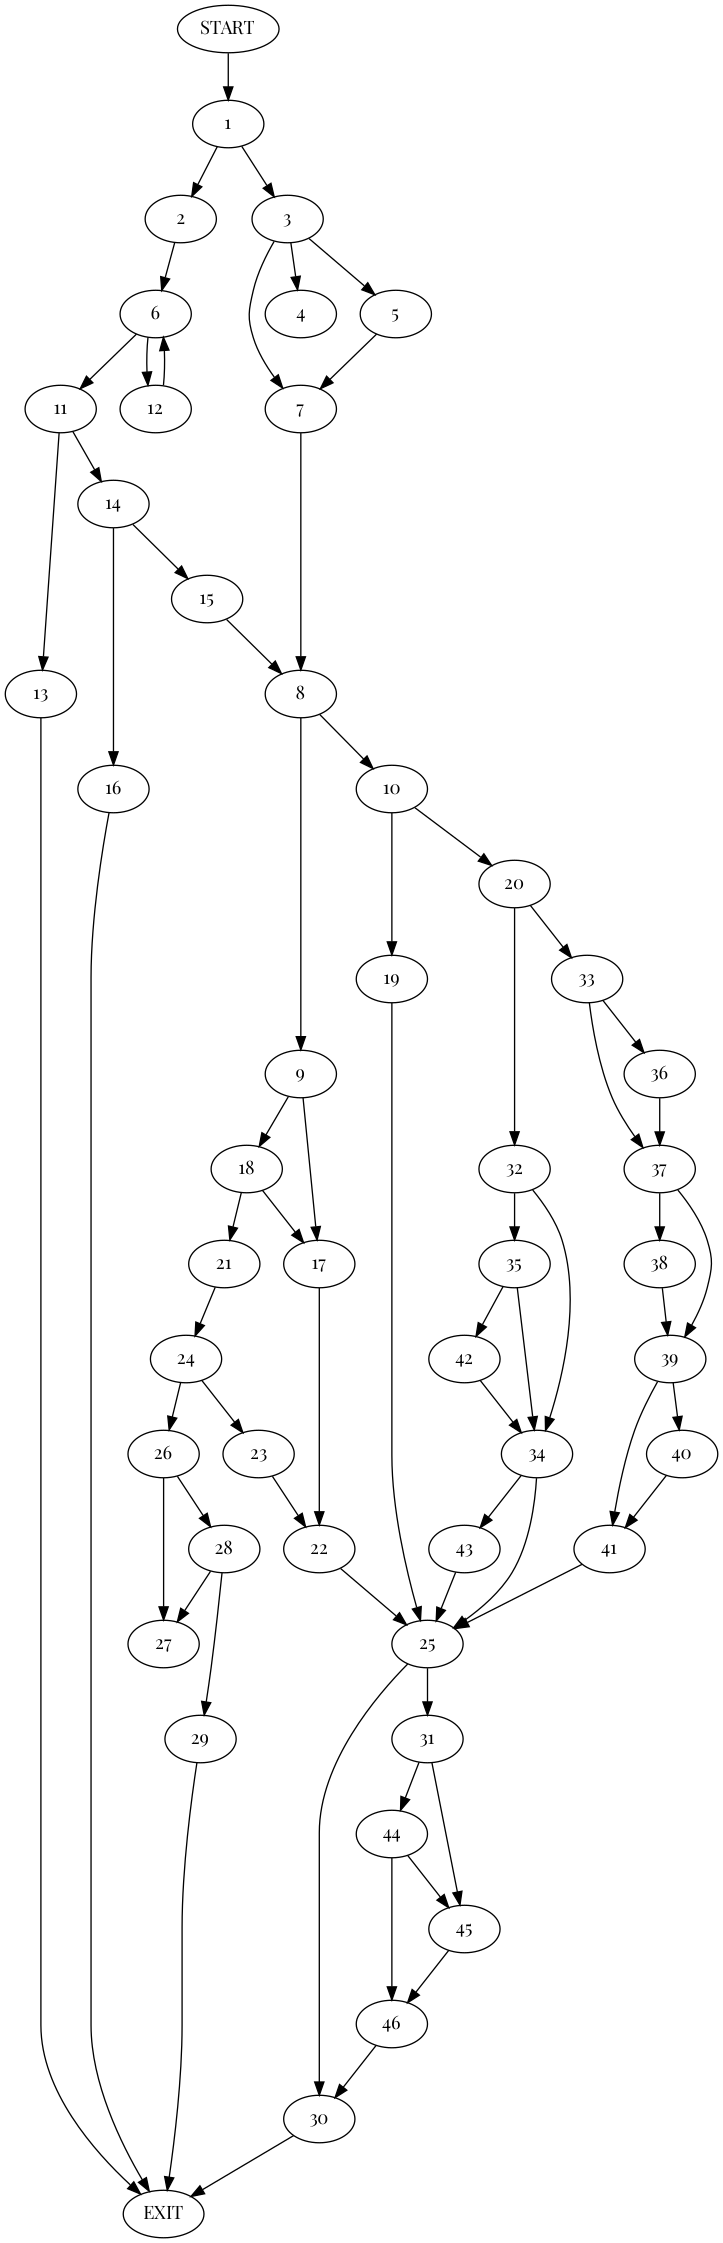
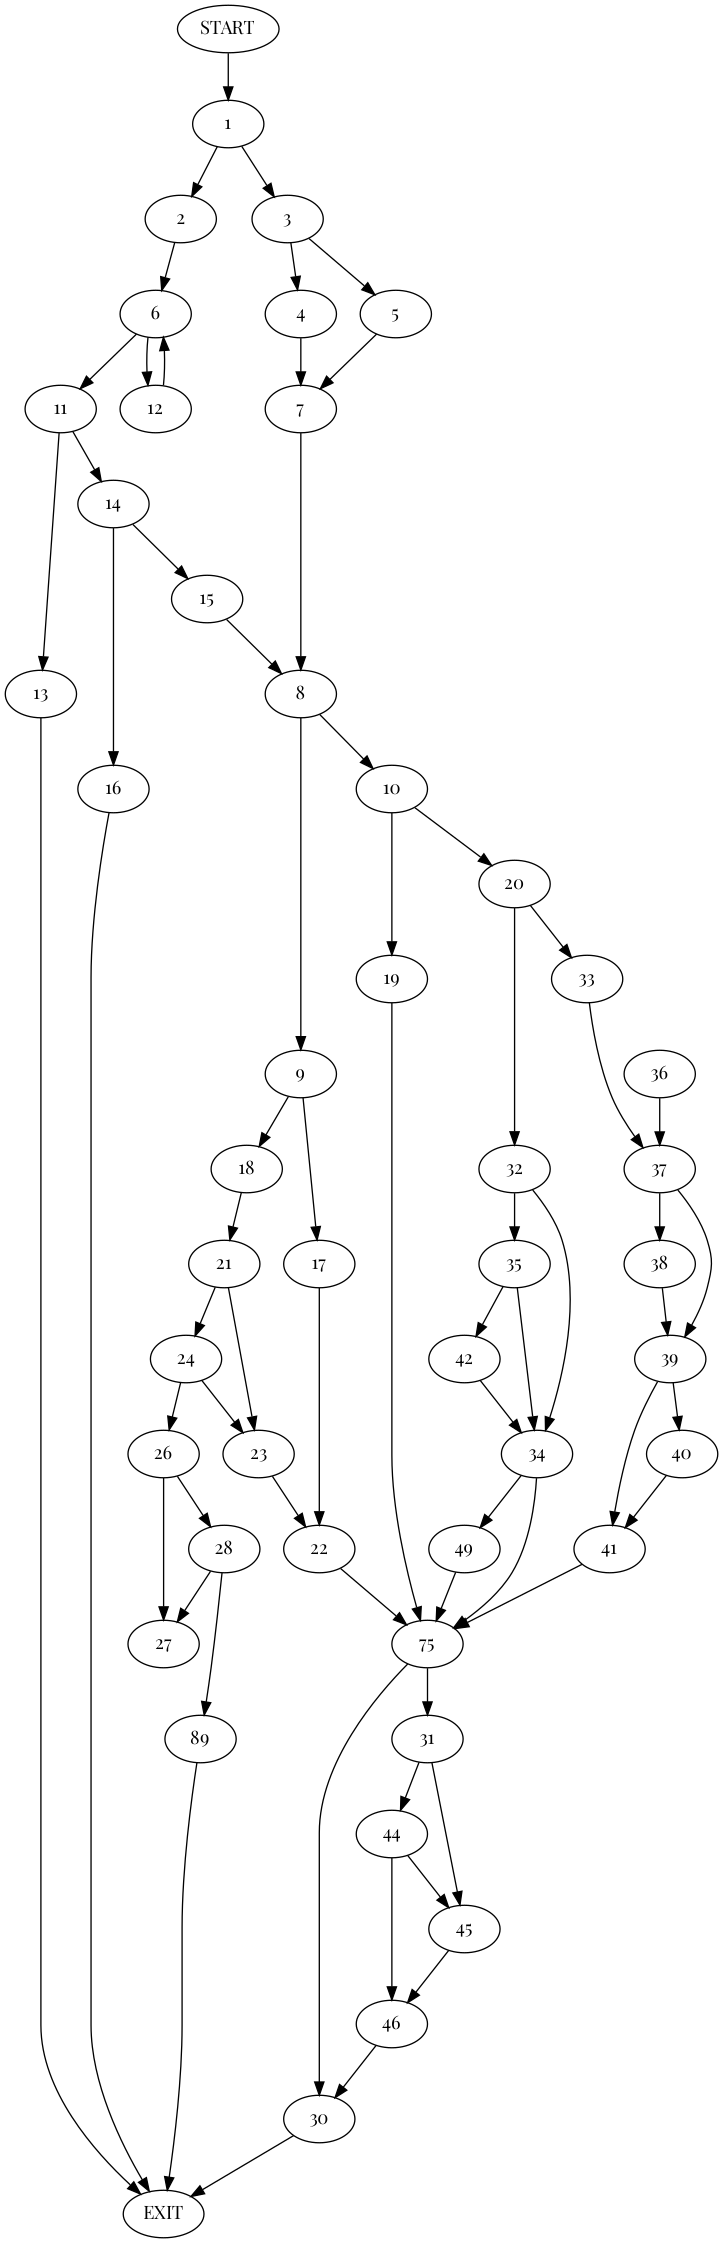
(250, 310) -> (301, 355)
(619, 1021) -> none
(279, 1211) -> none
none -> (240, 1352)
(464, 1549) -> (464, 1549)
(428, 1644) -> (428, 1644)
(201, 1739) -> (201, 1739)
